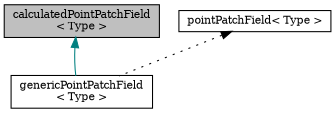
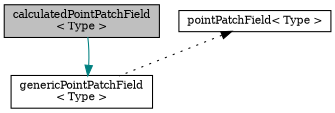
(75, 62) -> (89, 51)
